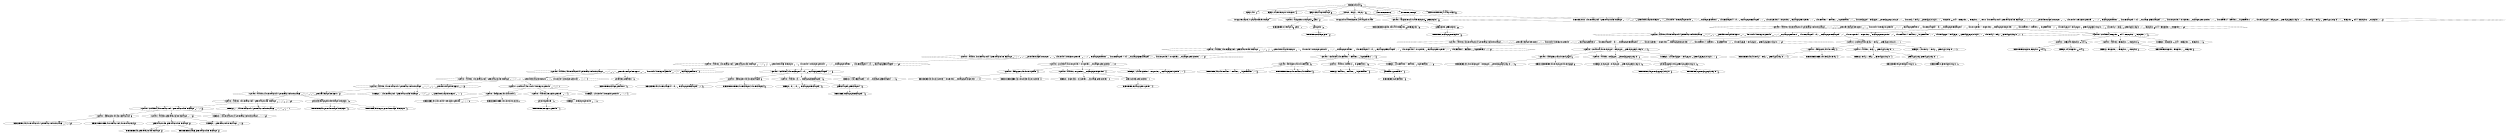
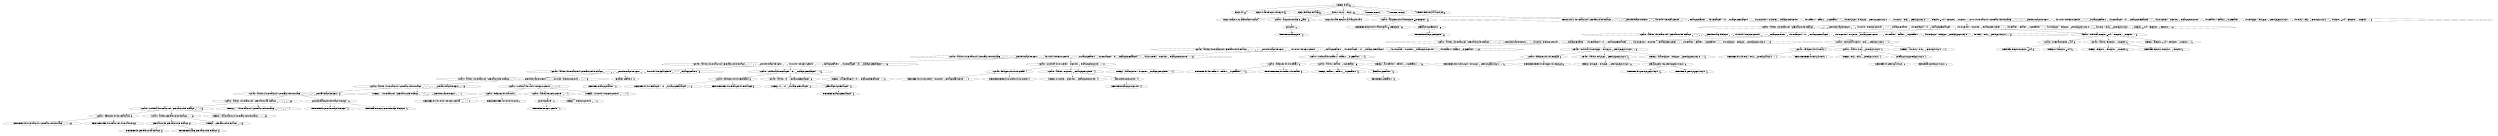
(1287, 27) -> none
